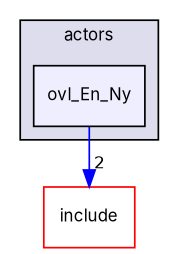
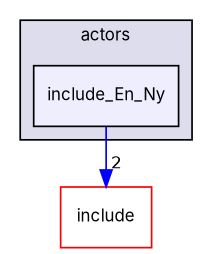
(89, 96) -> (106, 96)
